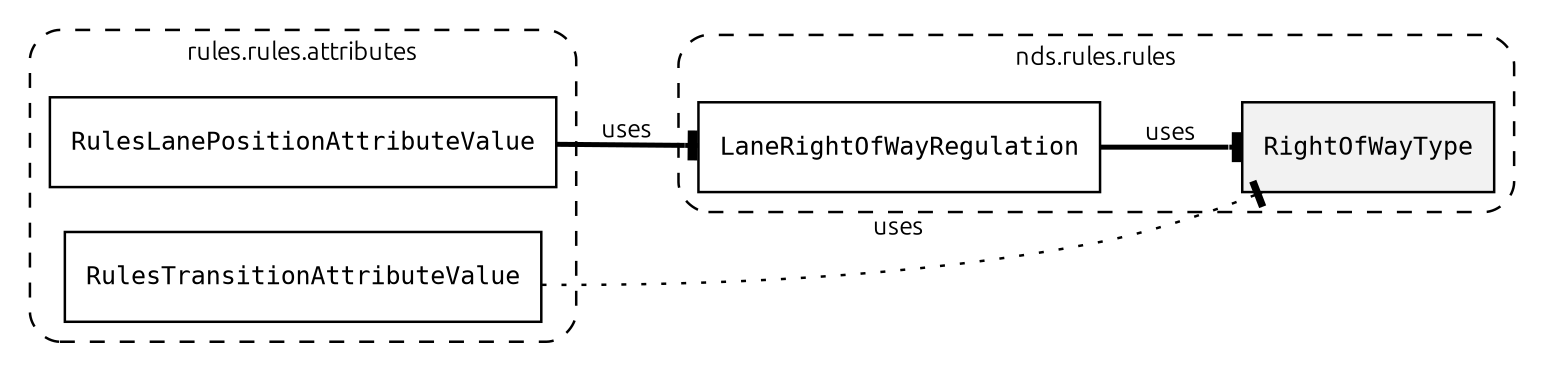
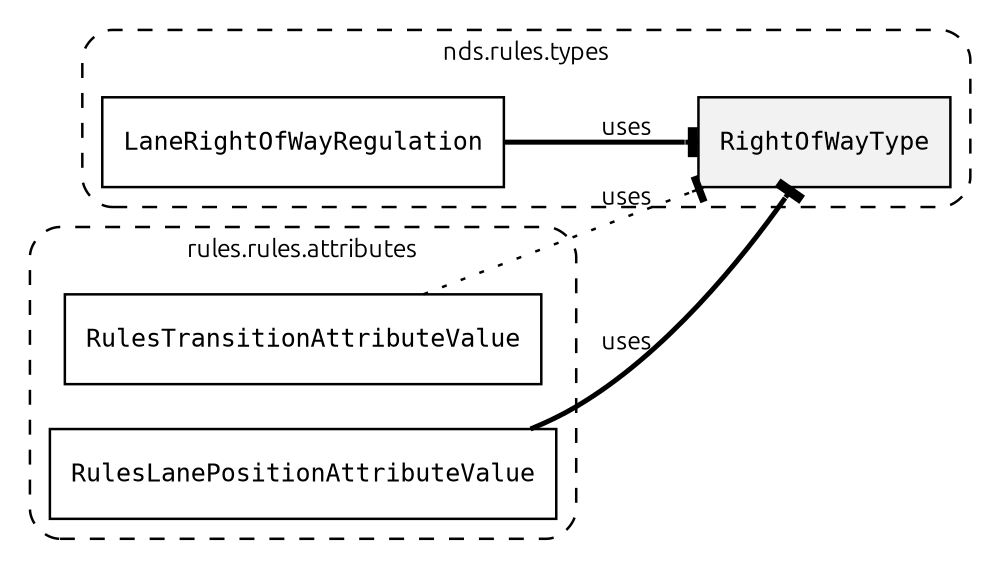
(1096, 59) -> (526, 54)
(621, 145) -> (673, 331)
